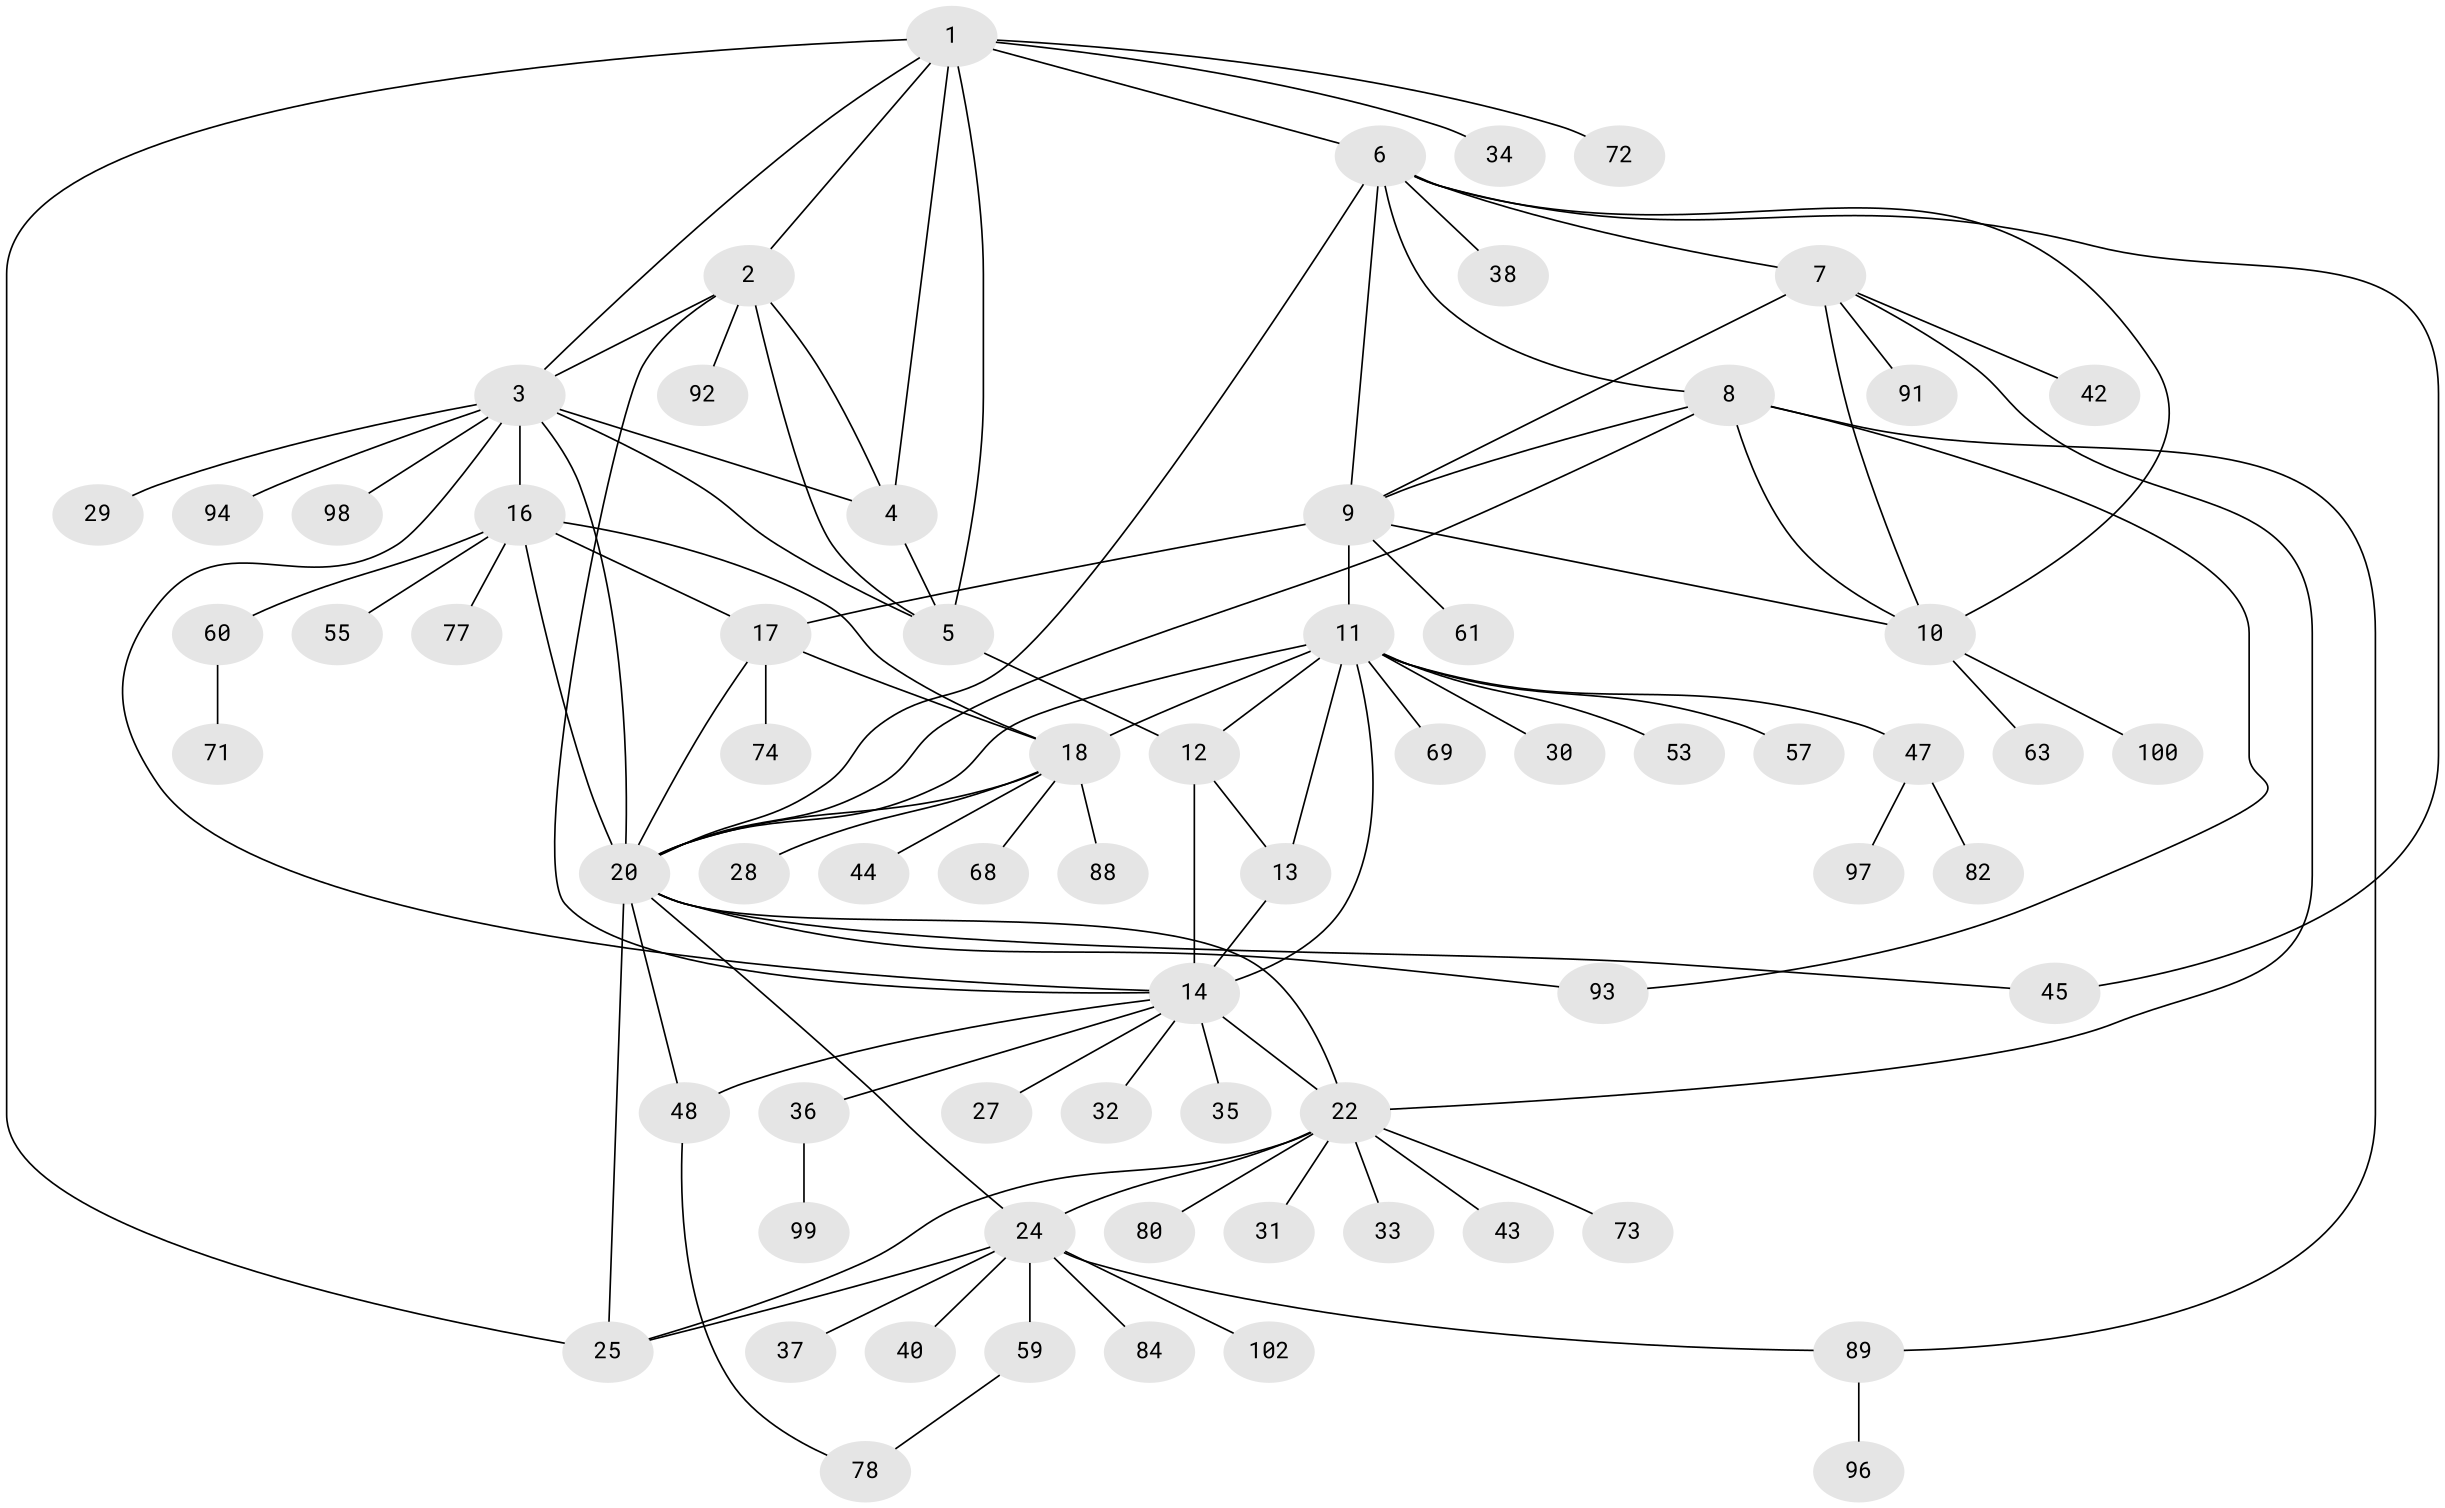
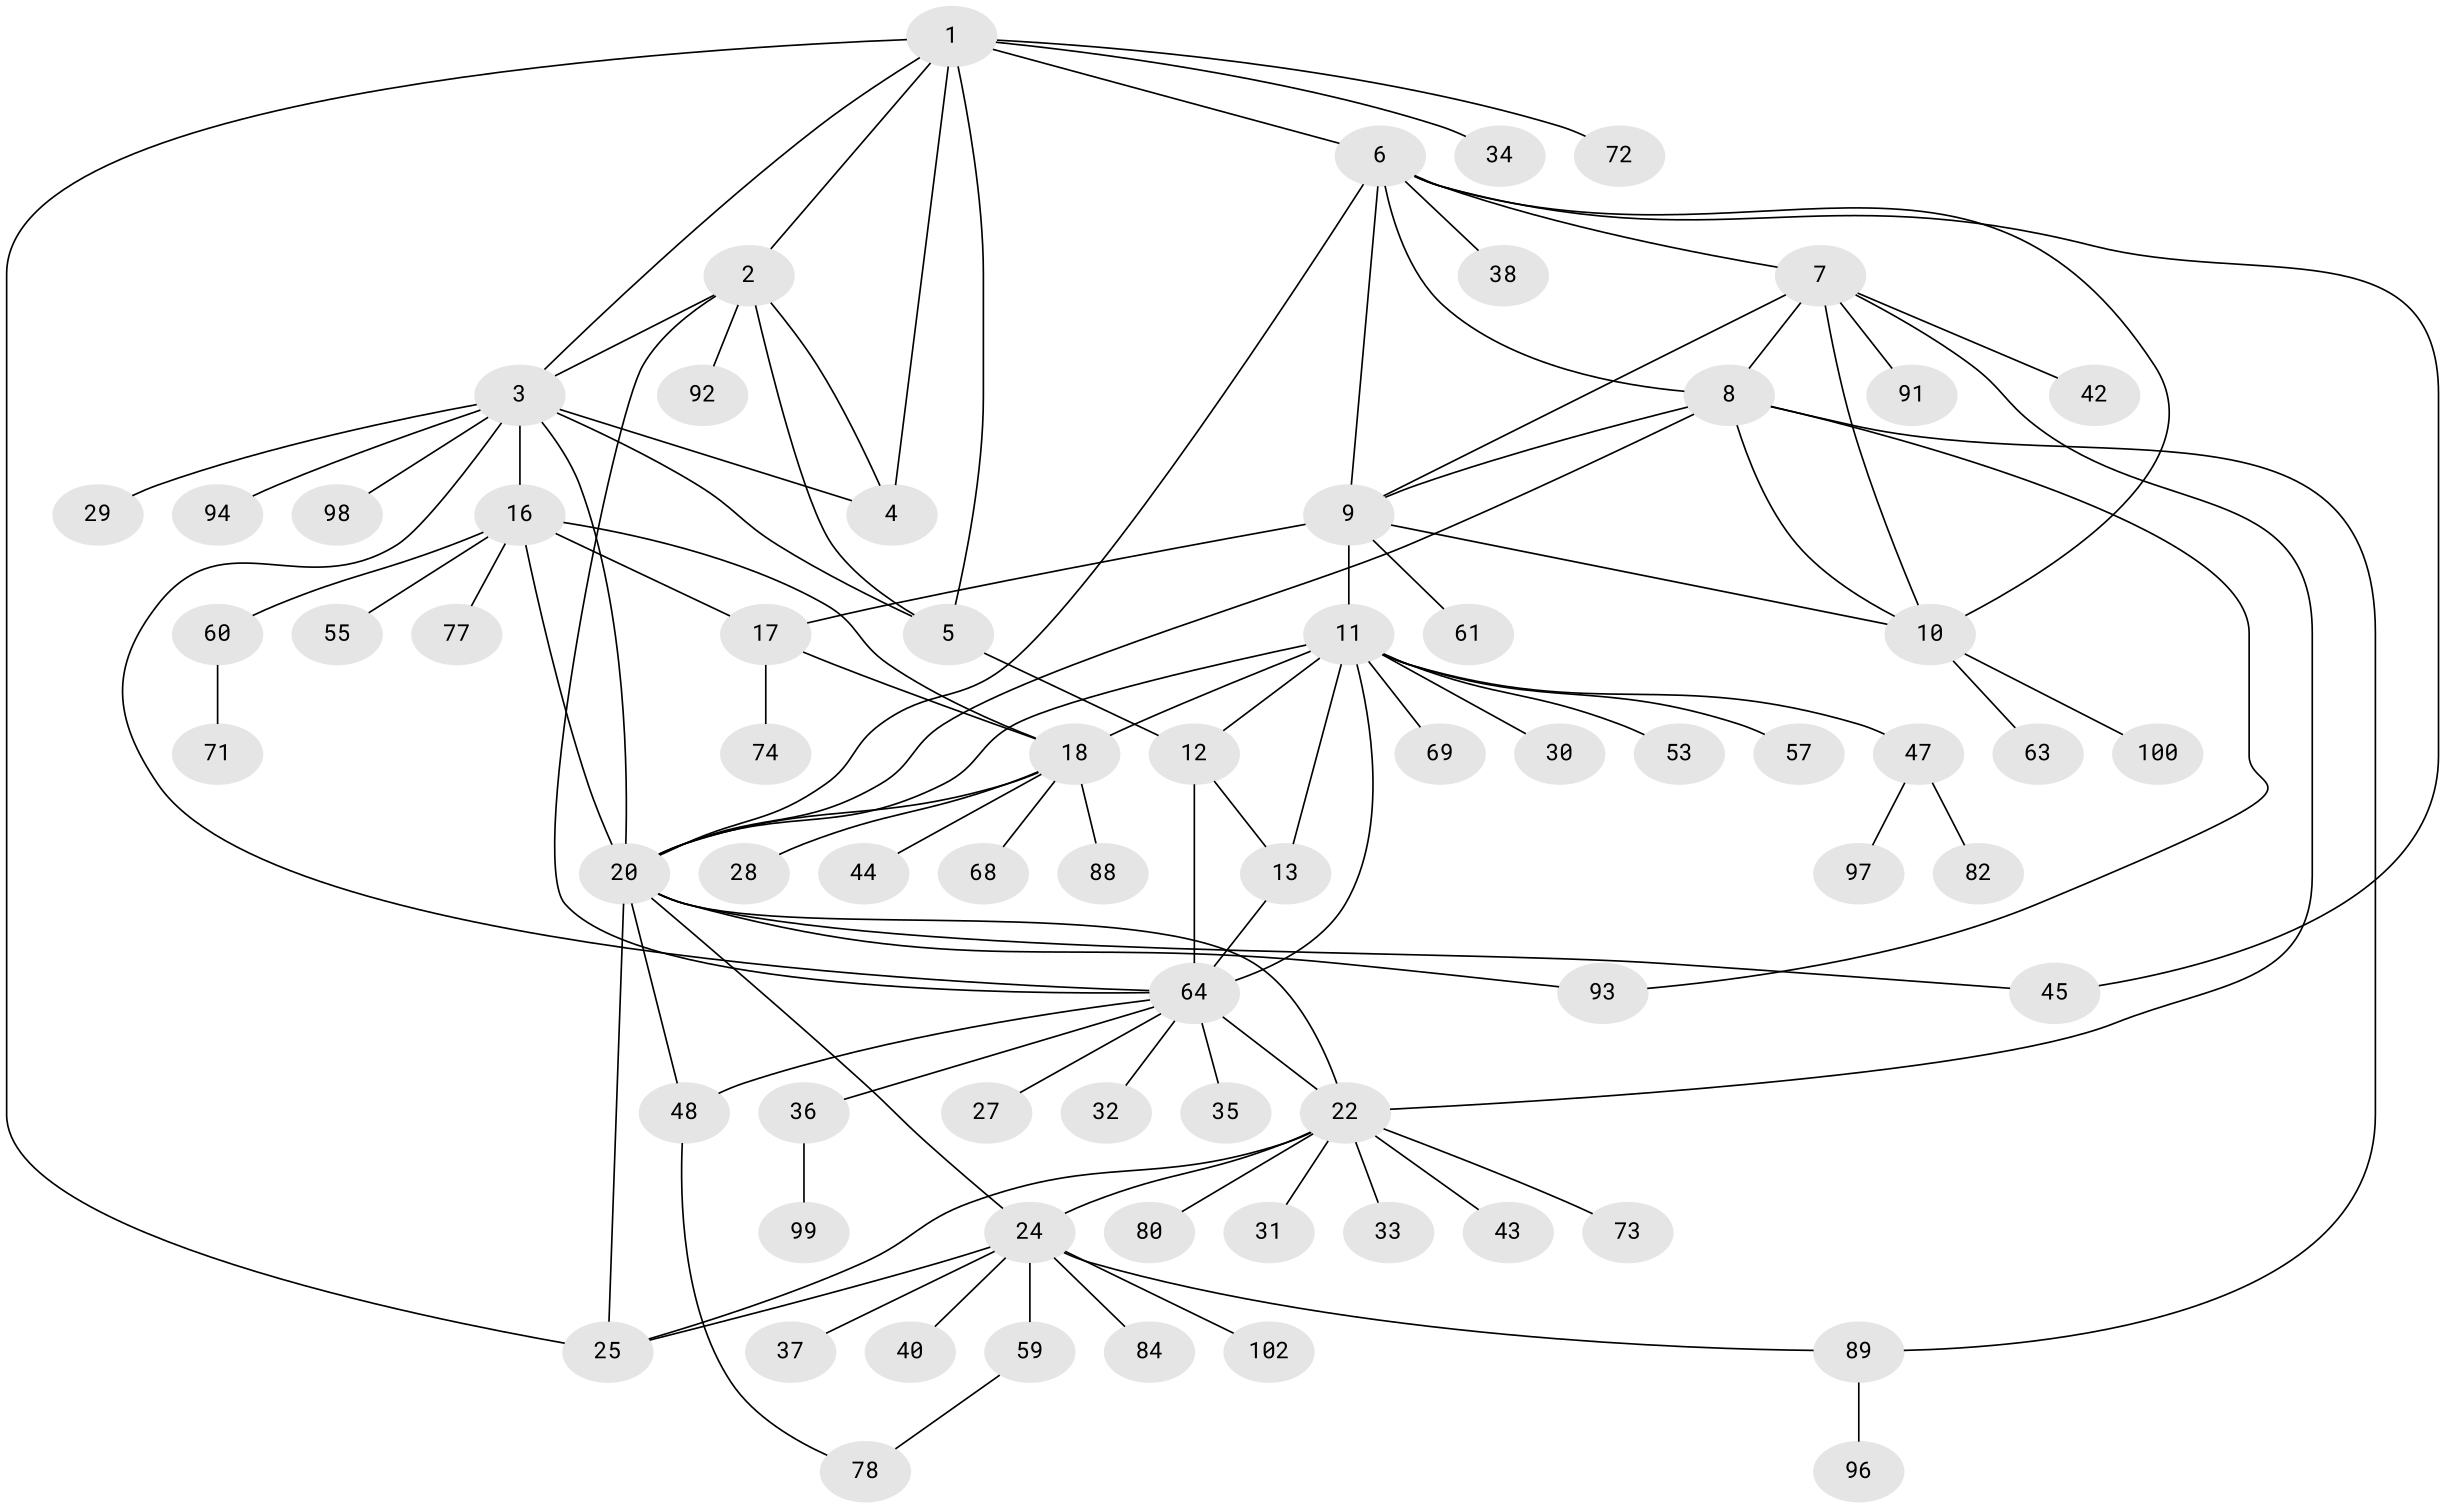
none -> (1775, 336)
(920, 574) -> none
(690, 752) -> none
(1194, 993) -> (1194, 993)
